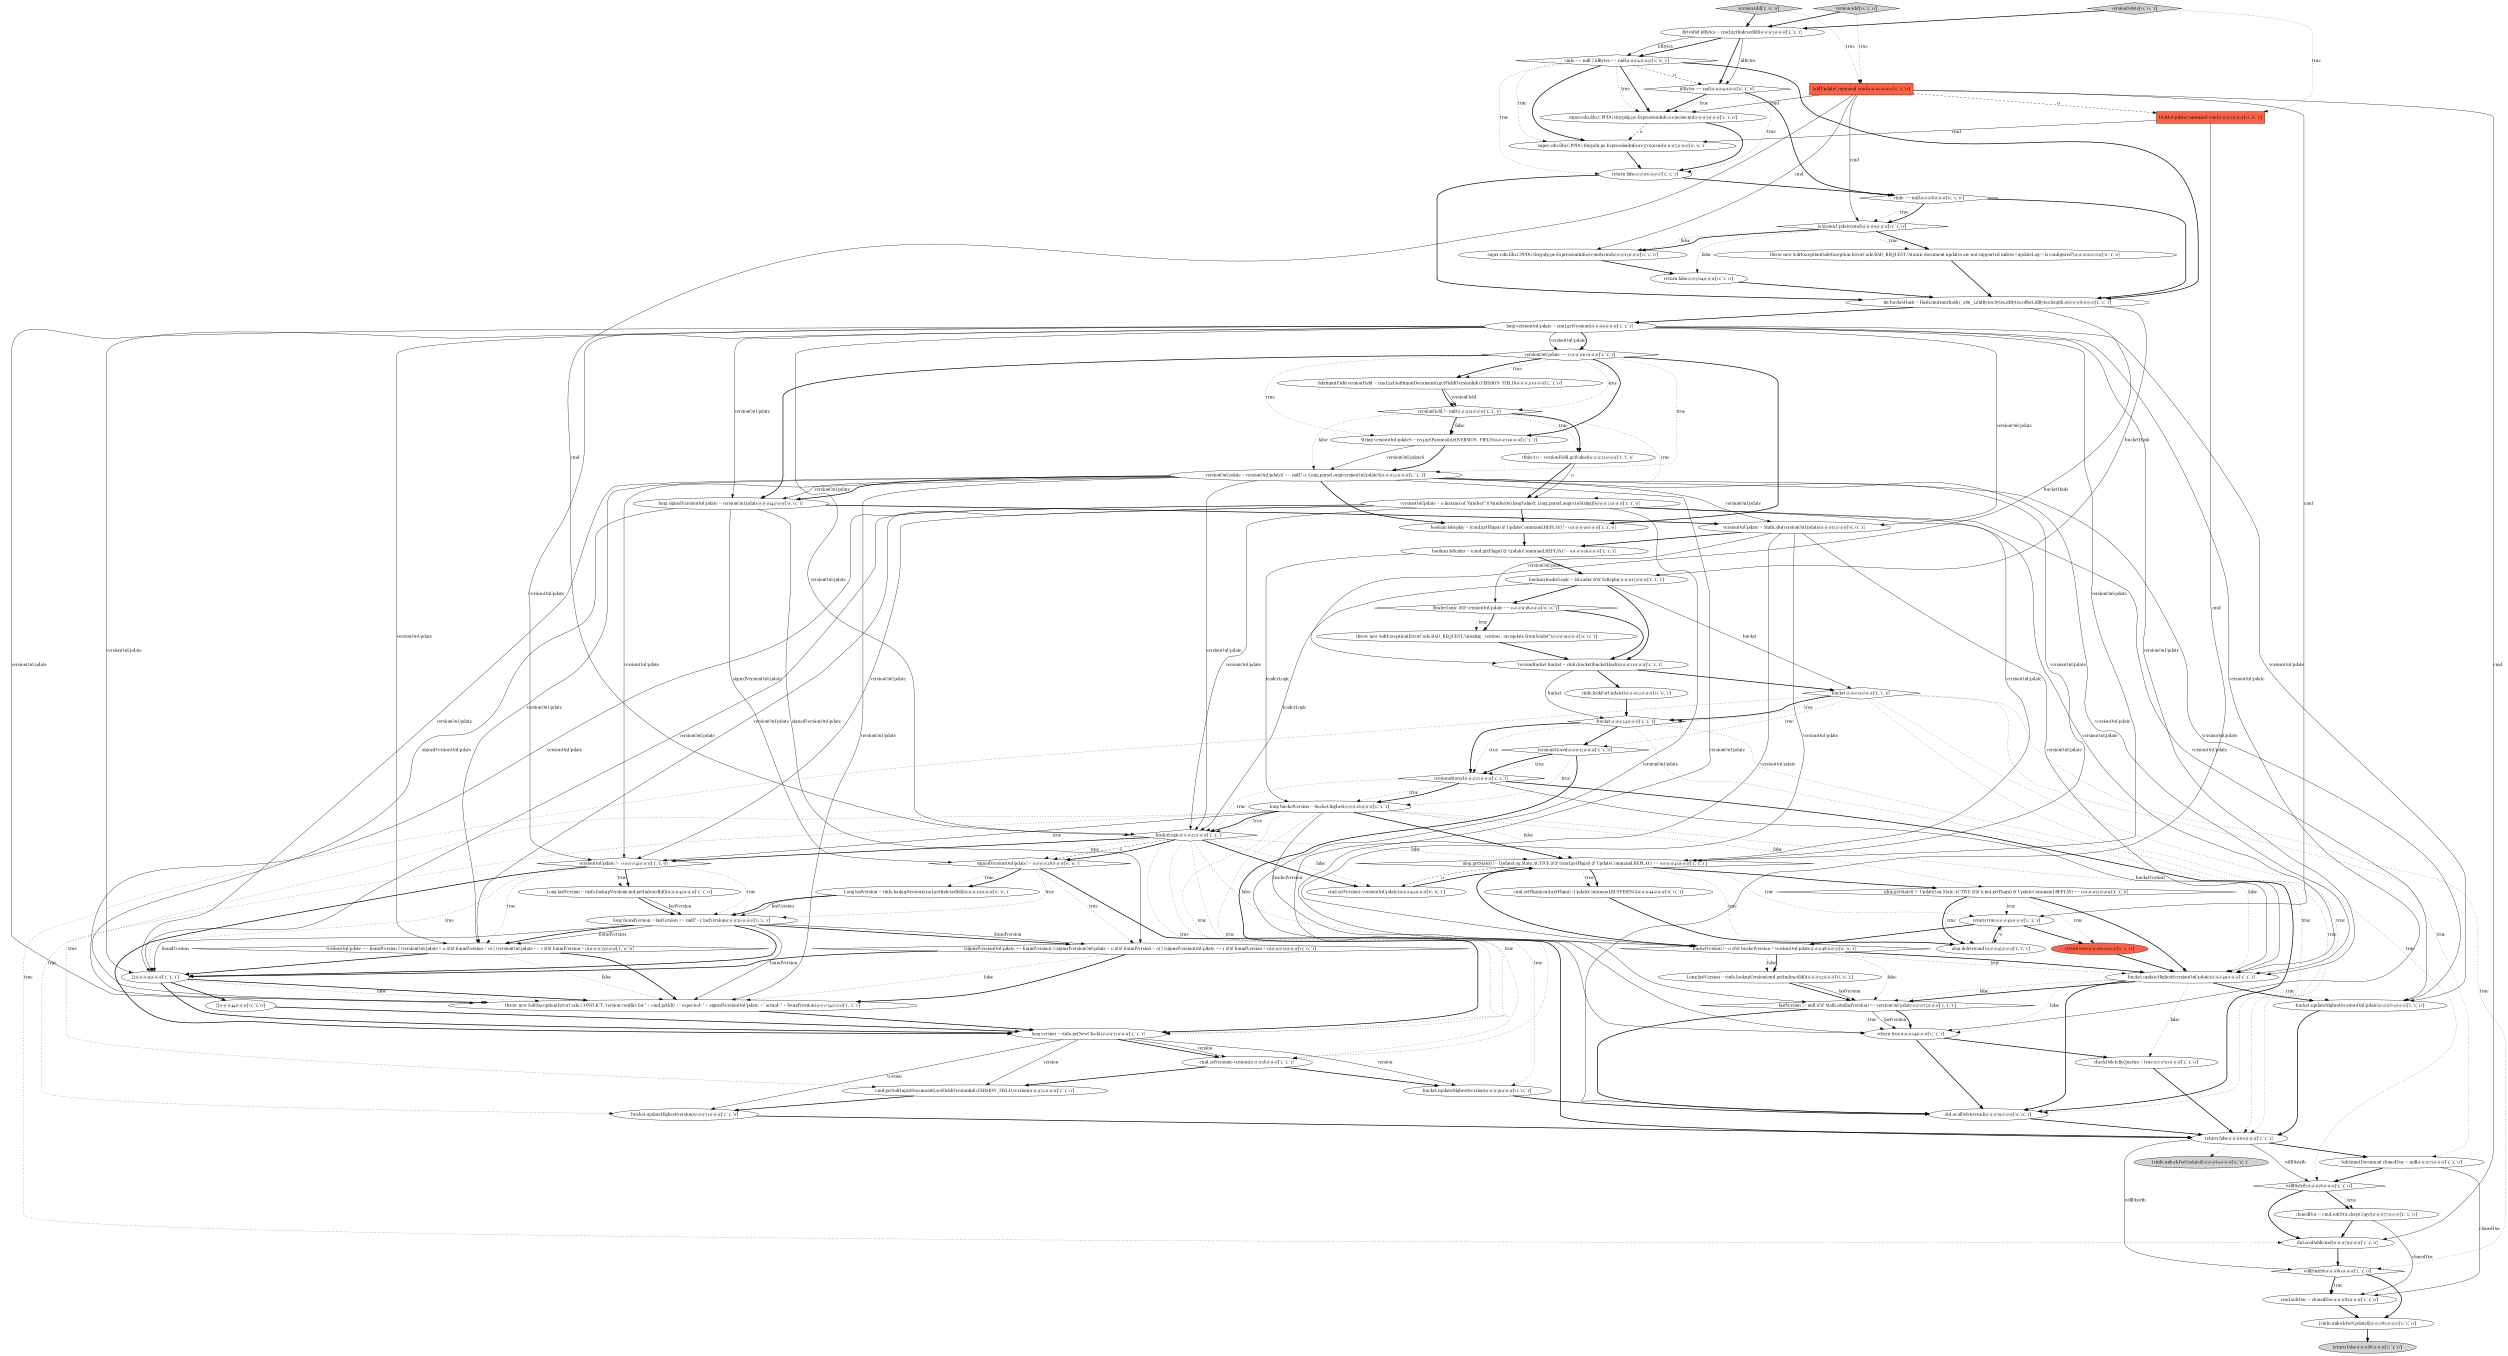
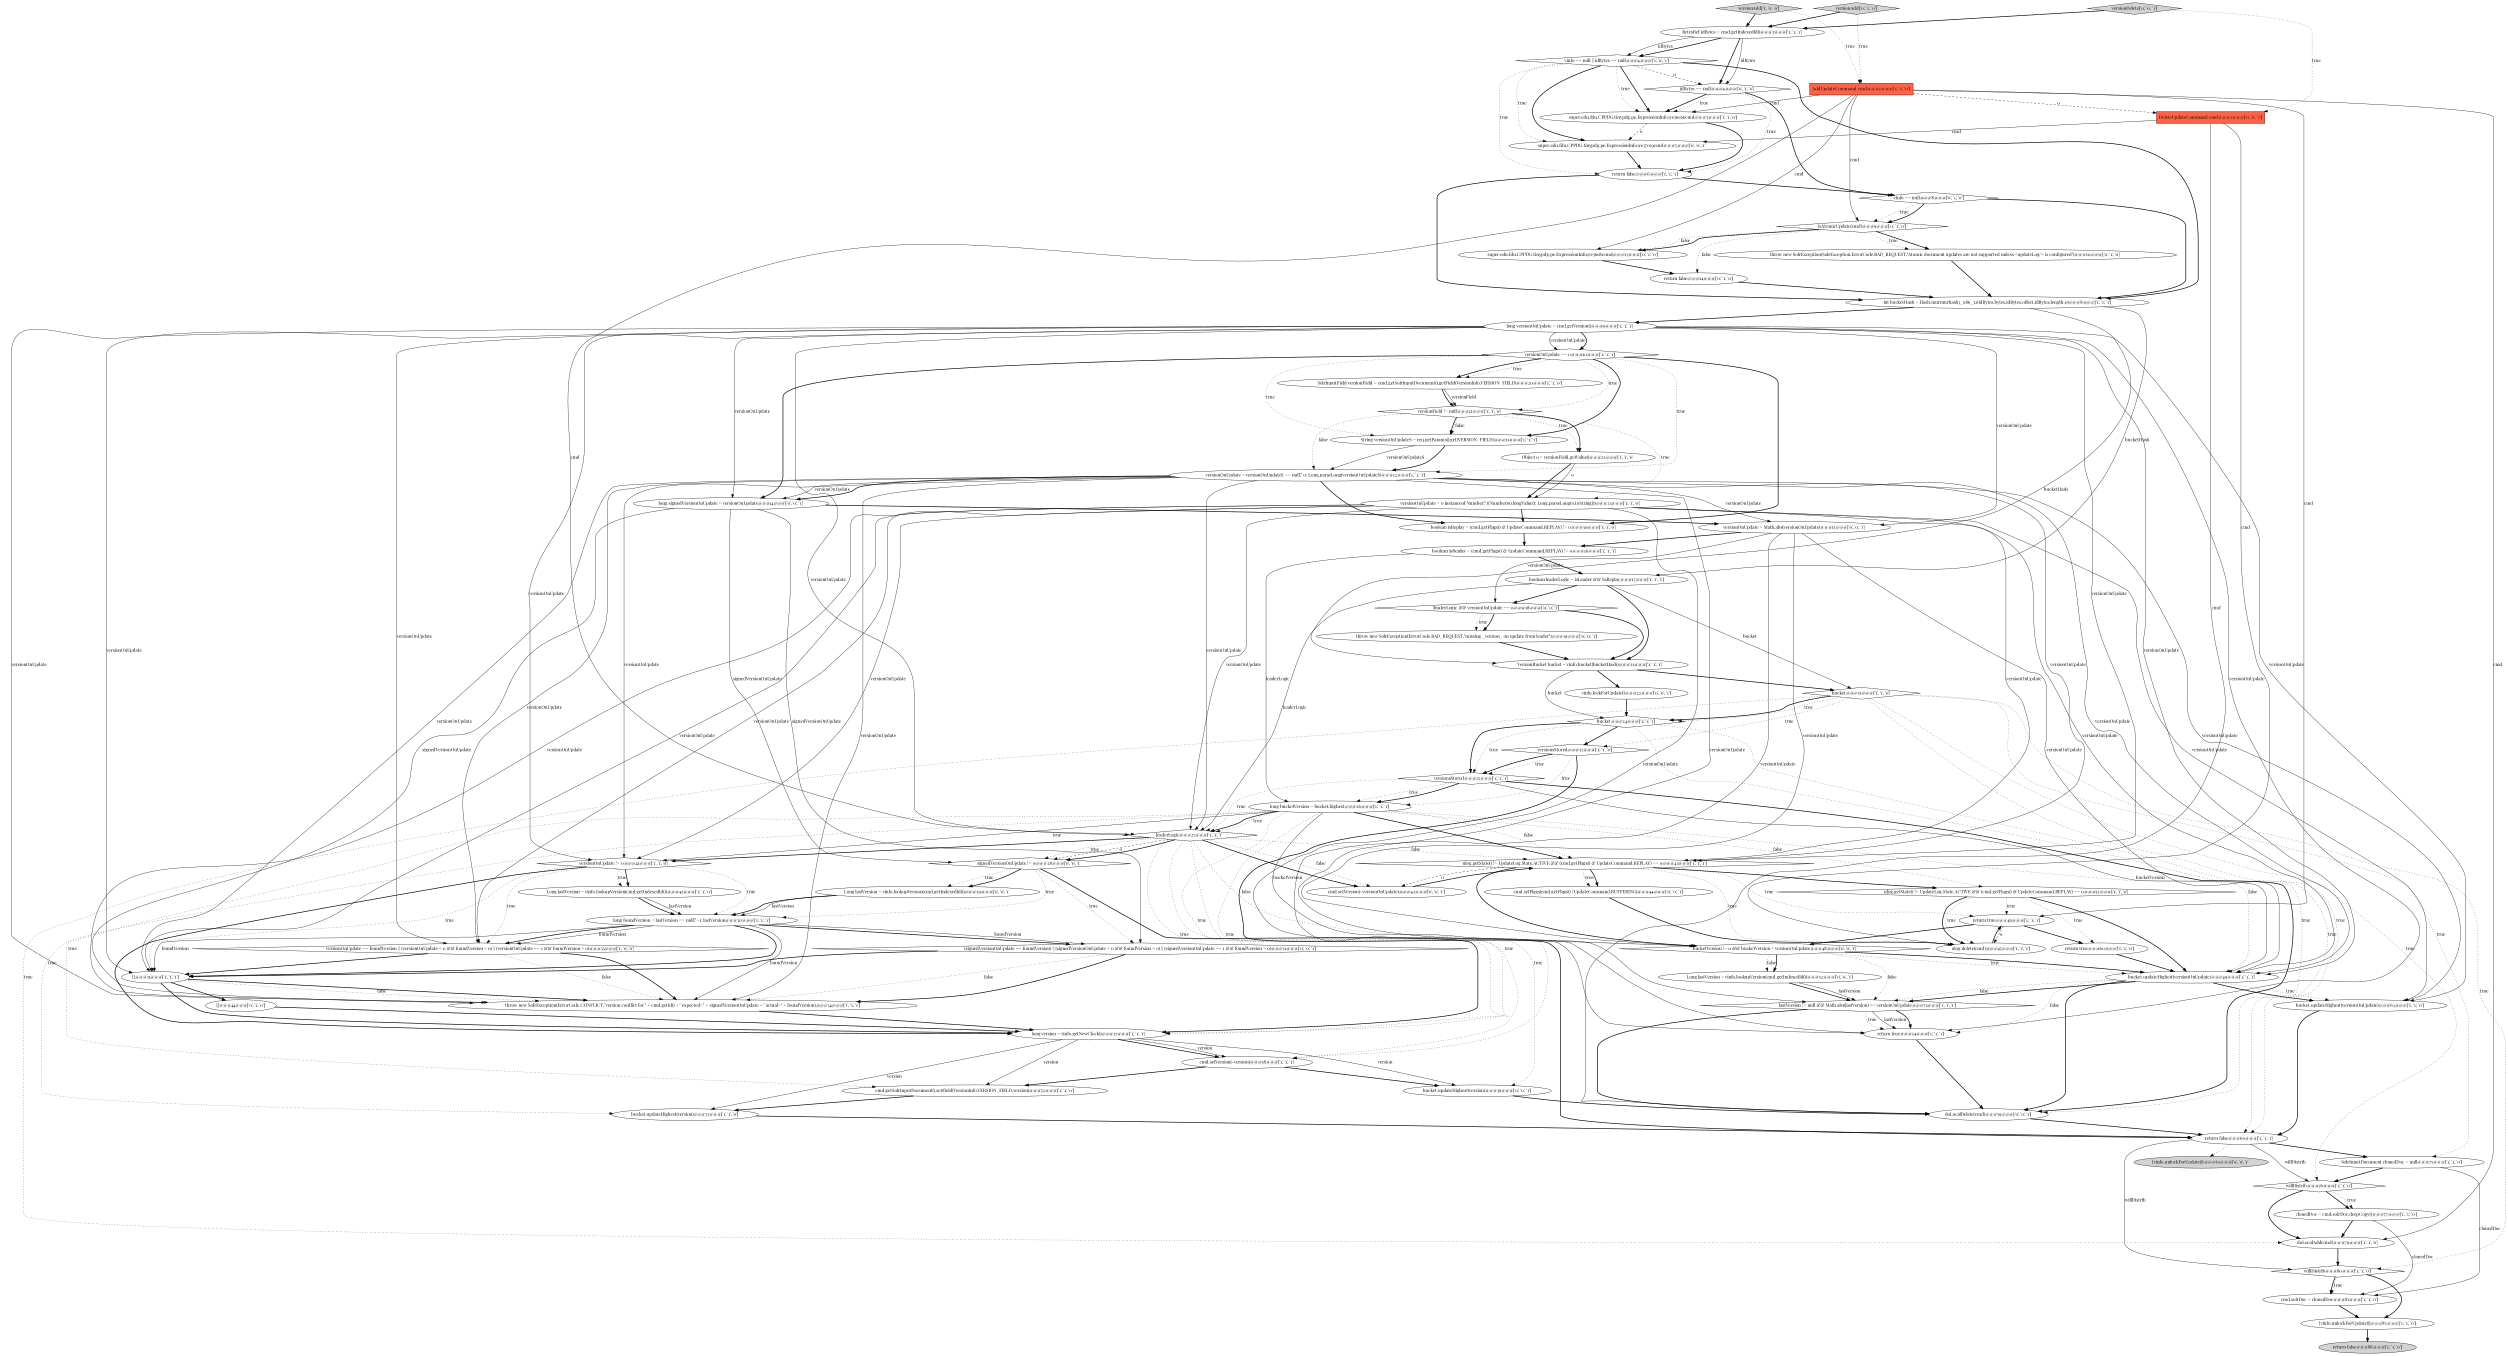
none -> (2265, 795)
(2100, 949) -> (2100, 949)
(2146, 1062) -> none
